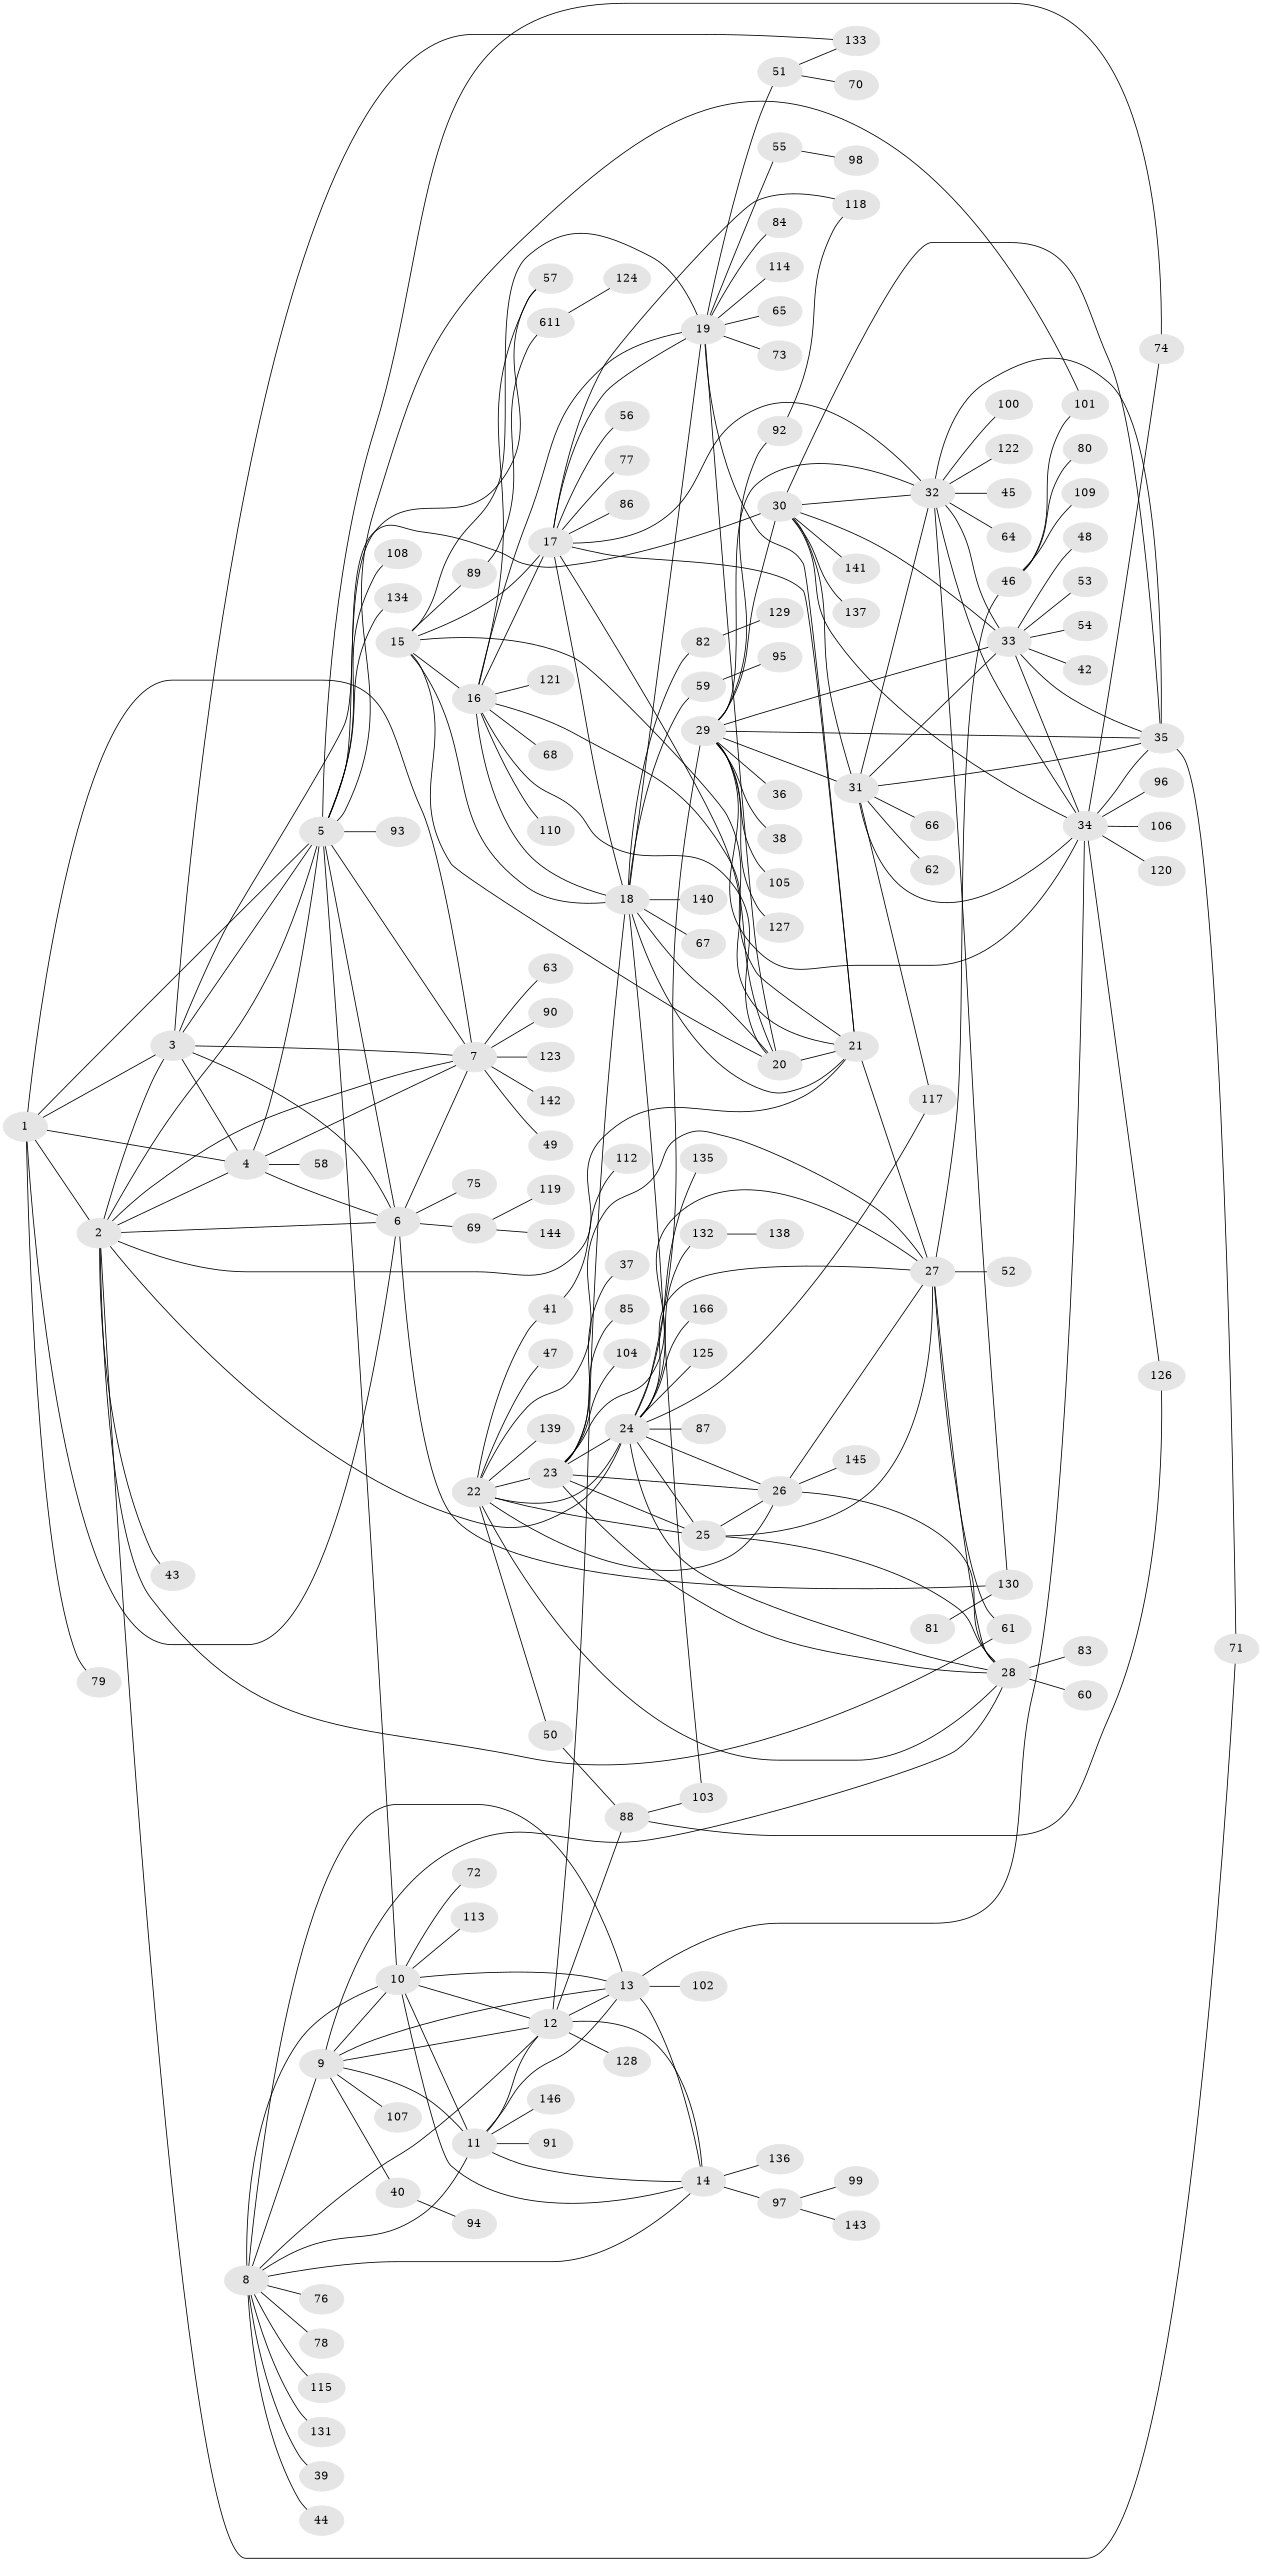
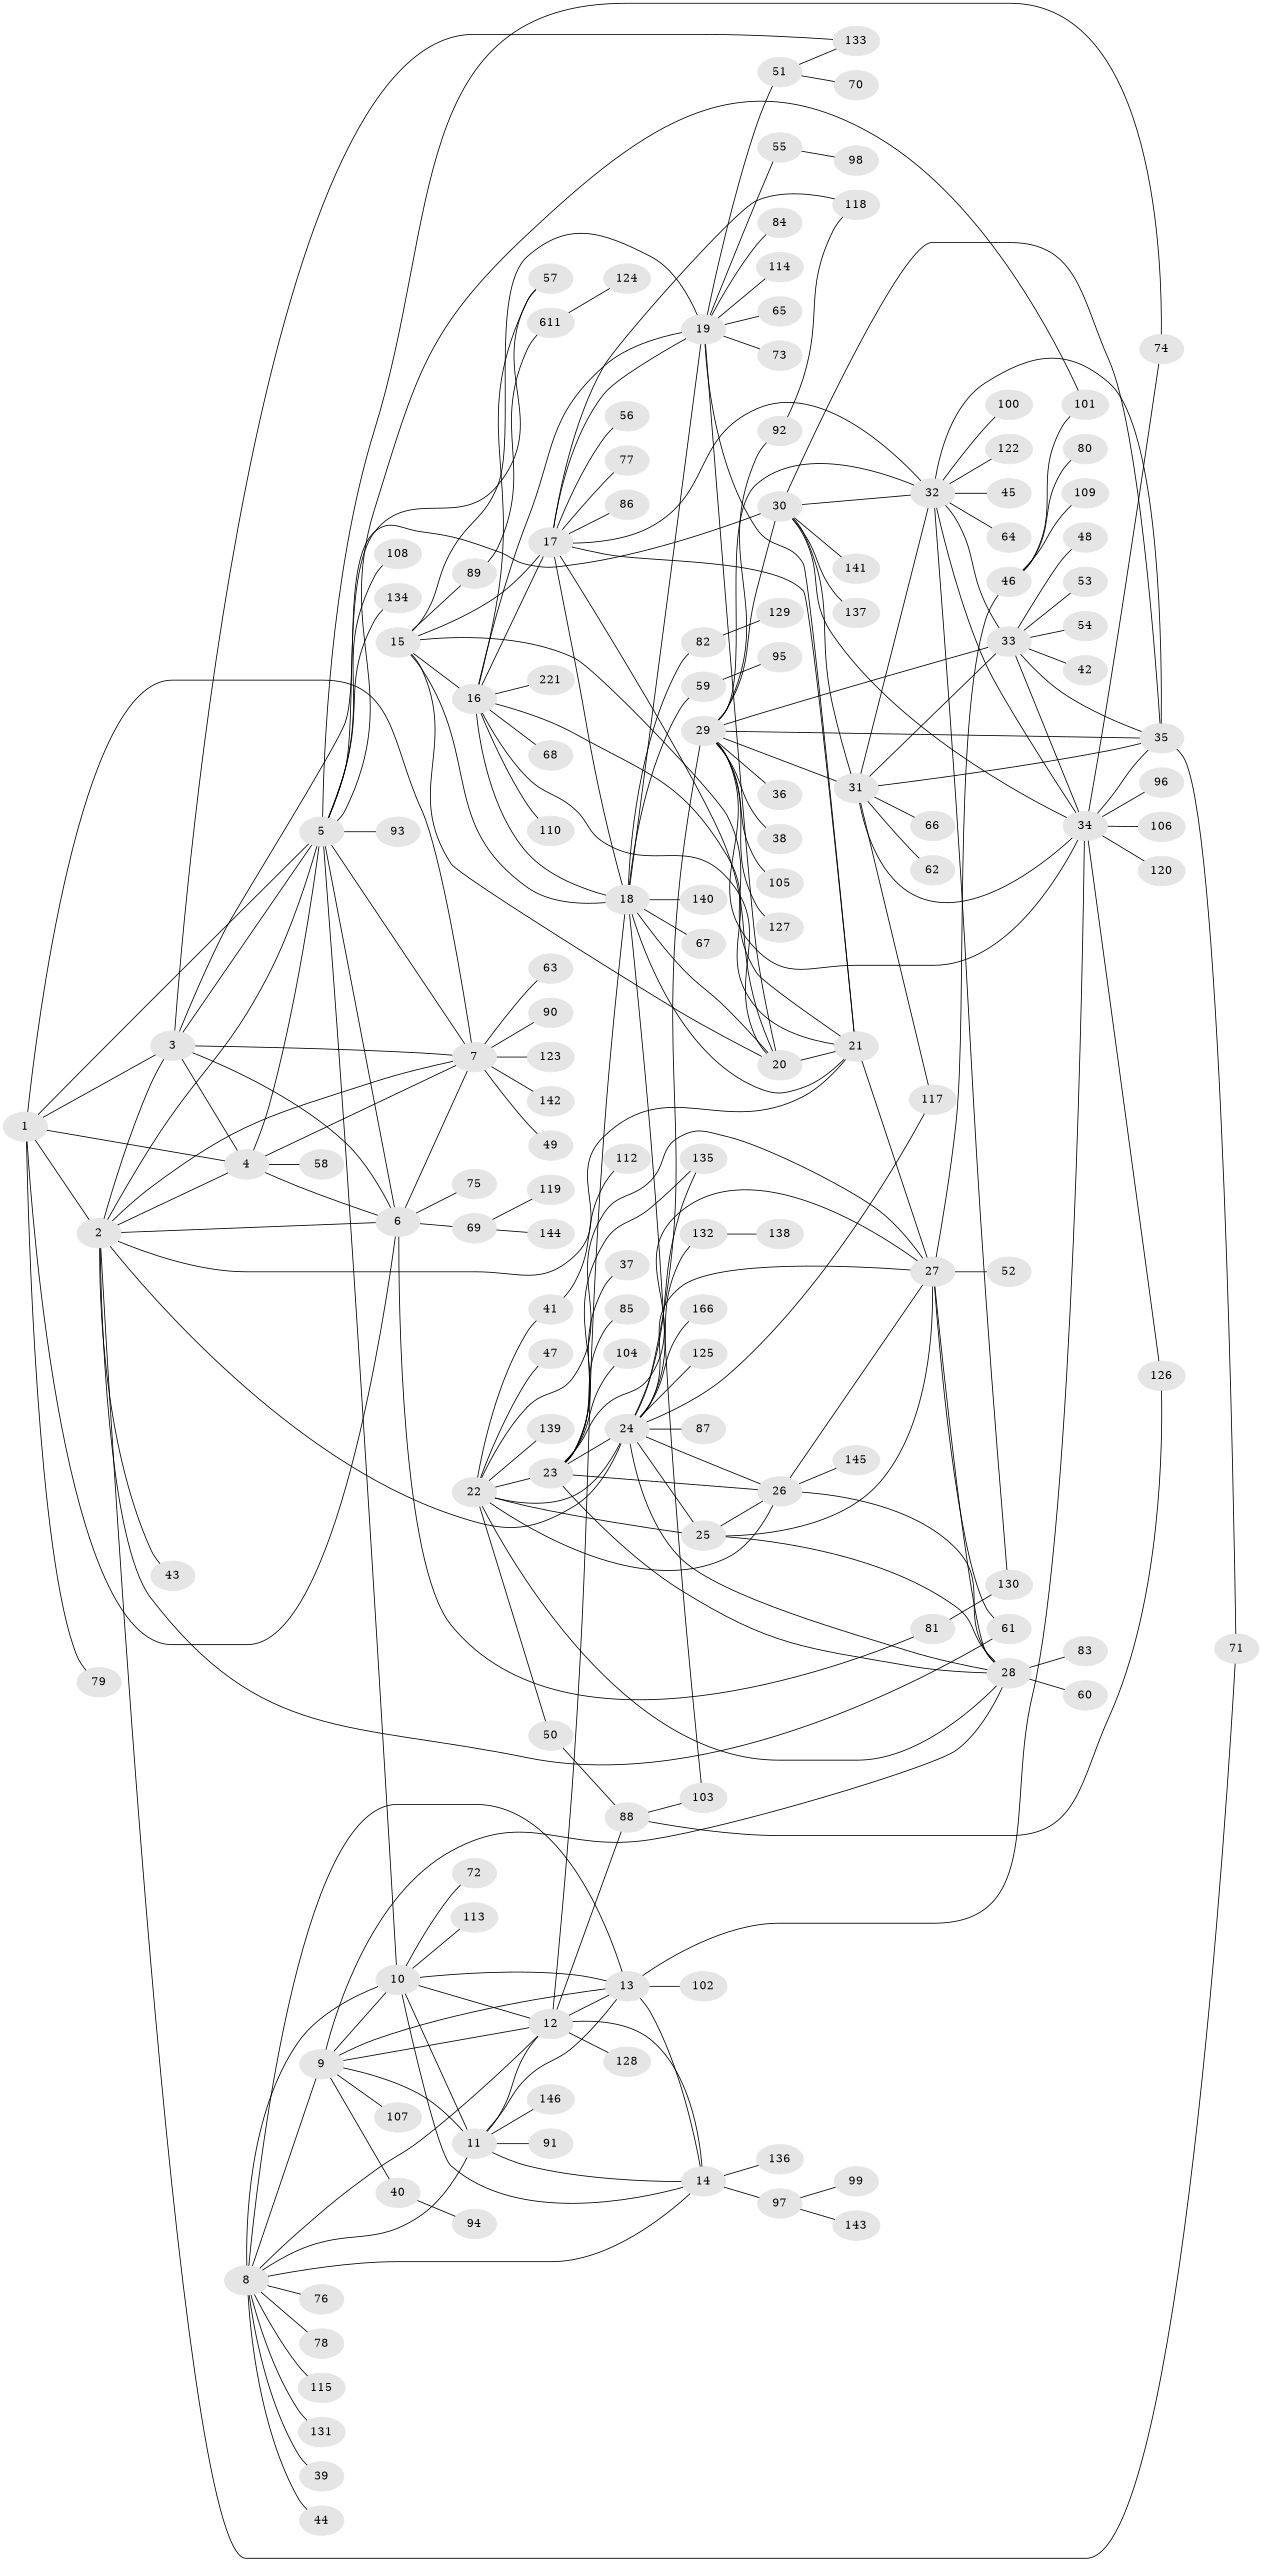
(904, 561) -> none
(551, 680) -> (551, 680)
(627, 1505) -> (585, 1306)
(570, 1567) -> (488, 1656)
